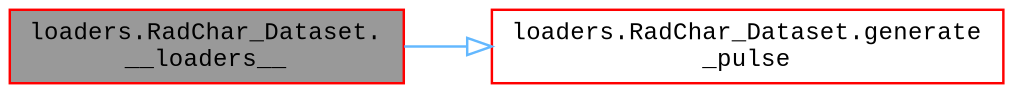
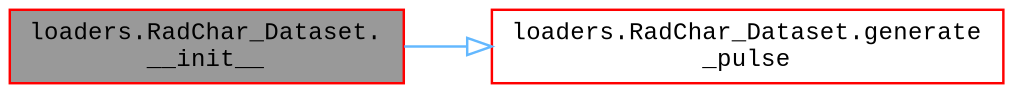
(207, 46) -> (207, 46)
